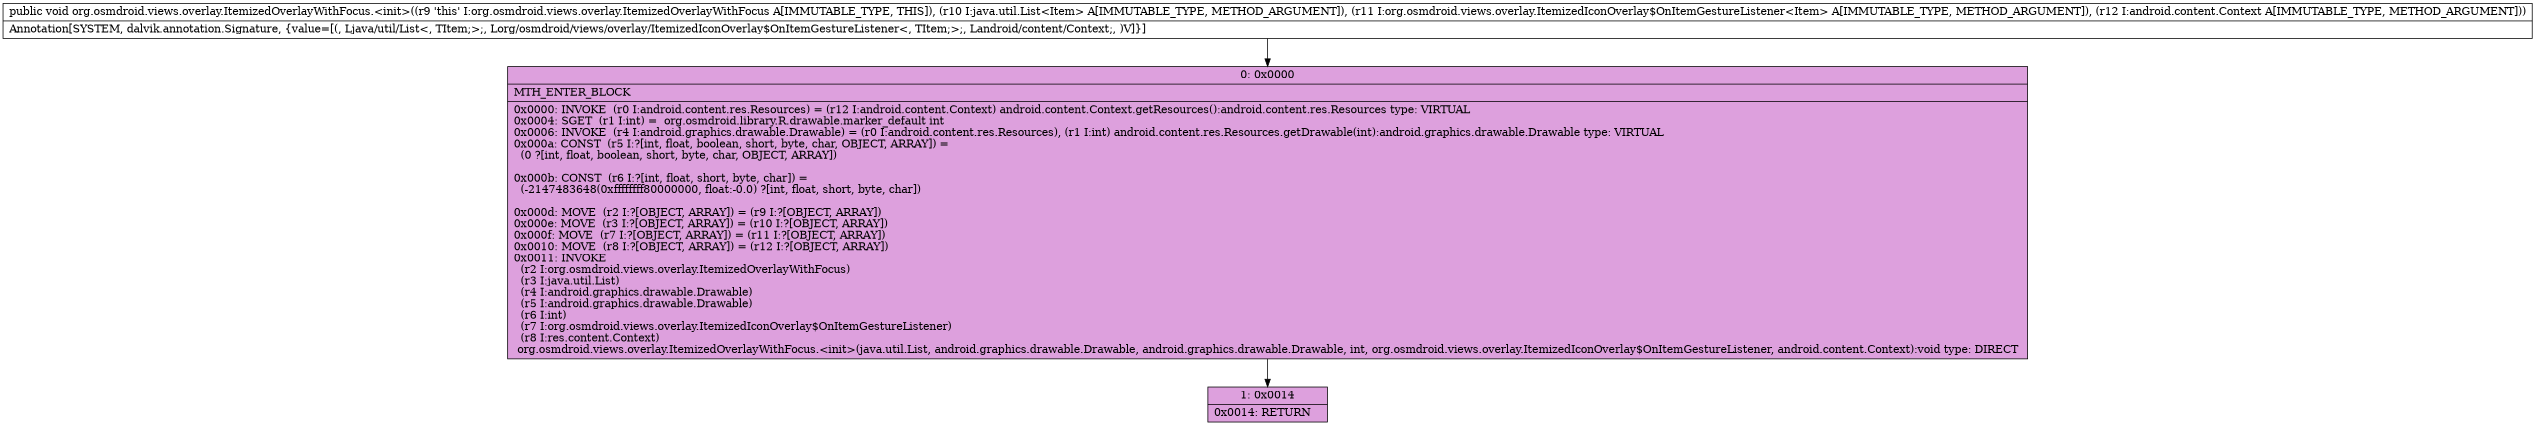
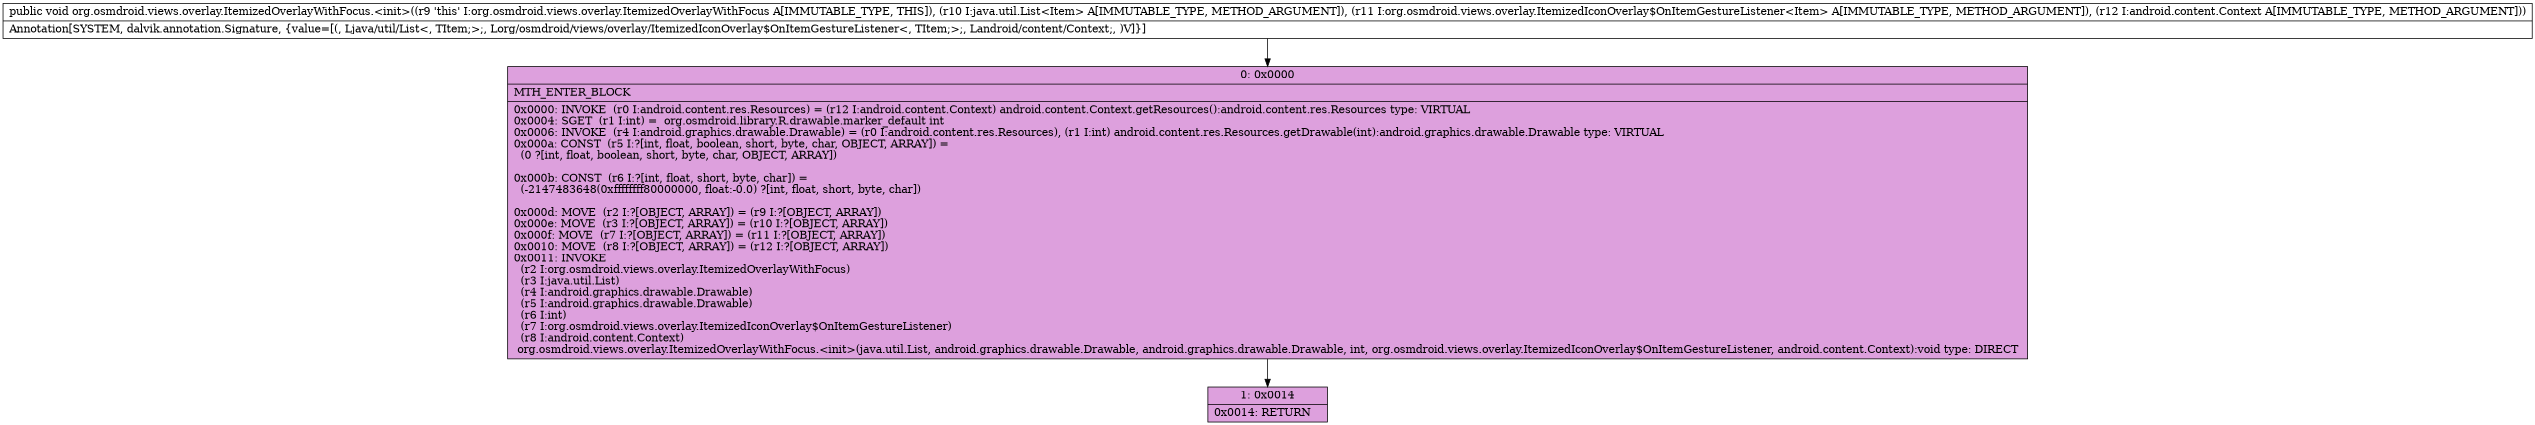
(587, 338) -> (599, 338)
